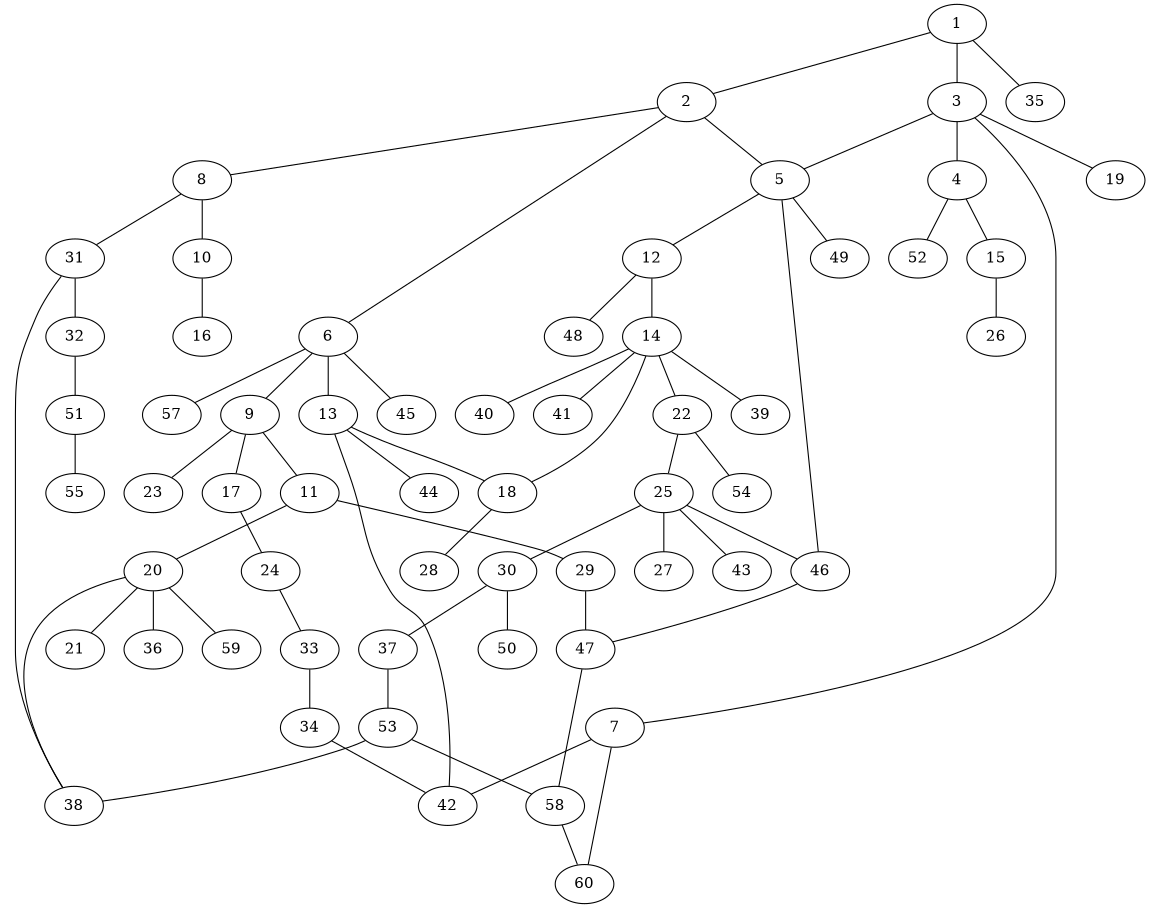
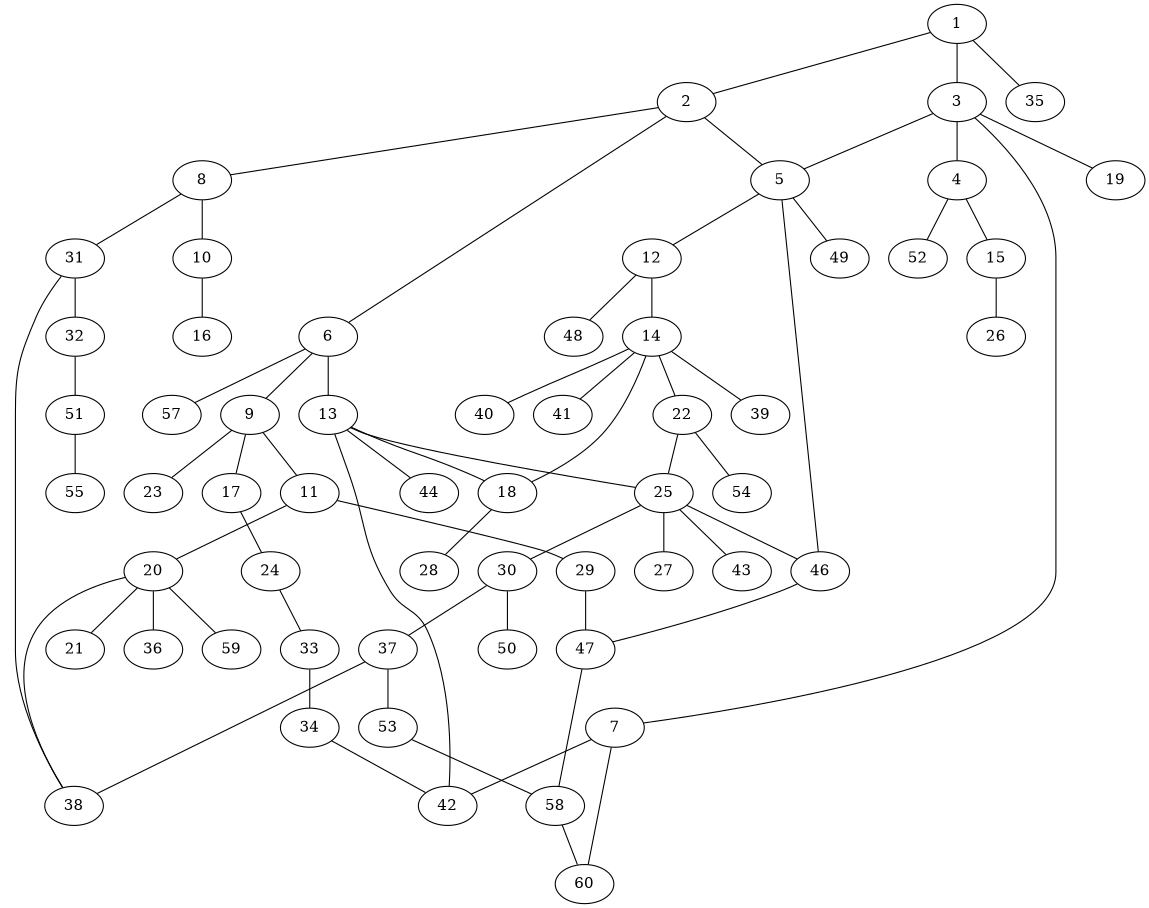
(406, 415) -> none
none -> (492, 462)
(236, 777) -> (231, 728)
